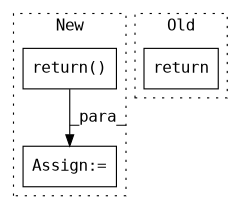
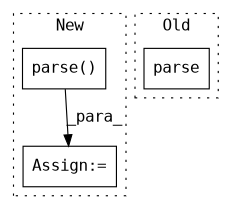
(70, 69) -> (64, 69)
(181, 69) -> (177, 69)
